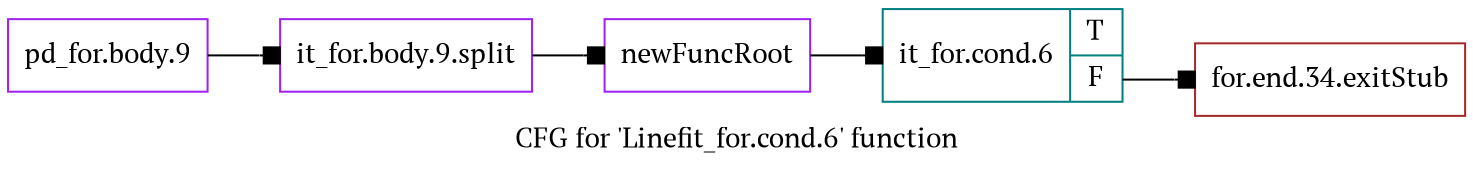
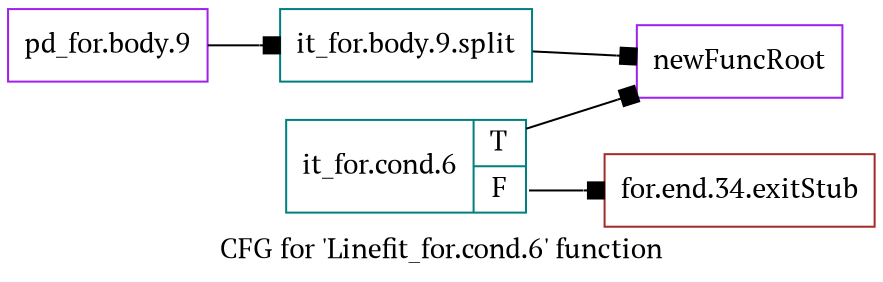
(406, 55) -> (406, 45)
(836, 55) -> (572, 114)
